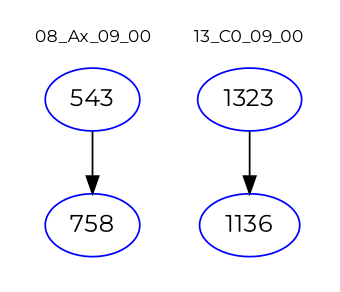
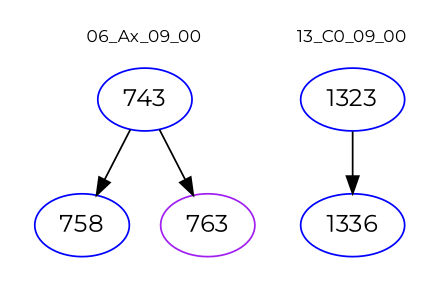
(93, 38) -> (145, 38)
(93, 100) -> (145, 100)
none -> (208, 225)
(250, 225) -> (353, 225)
